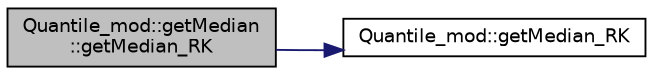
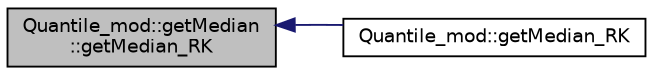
(300, 50) -> (319, 25)
